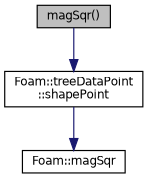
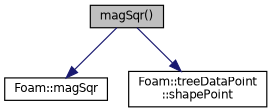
(74, 123) -> (96, 49)
